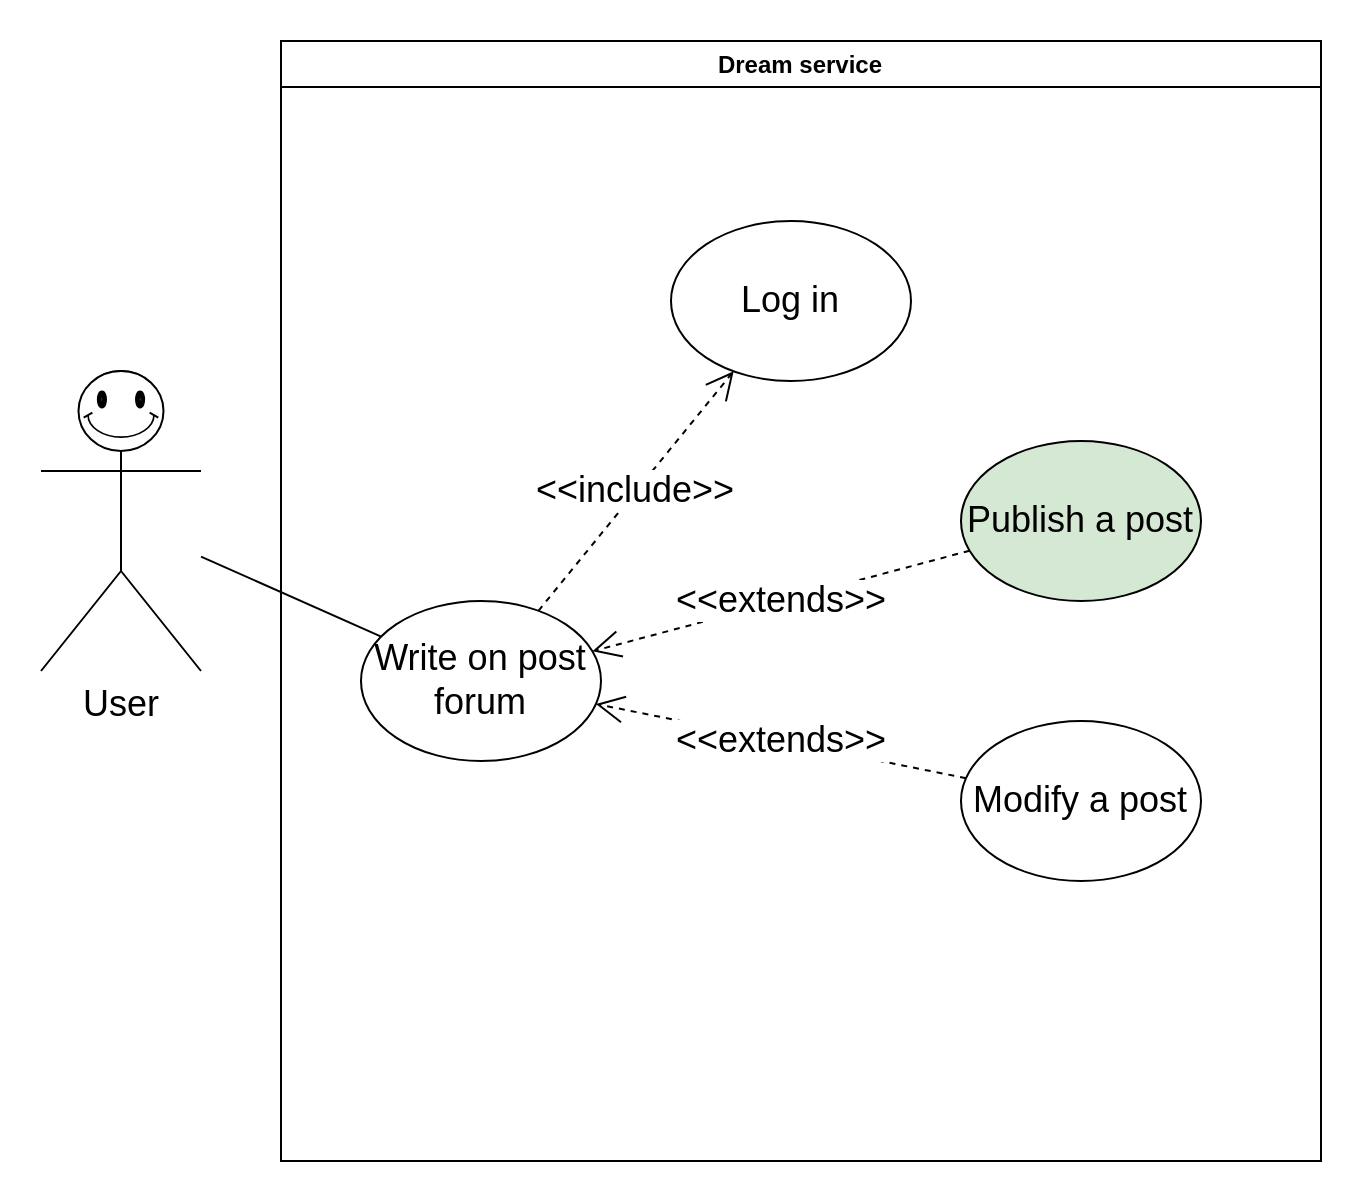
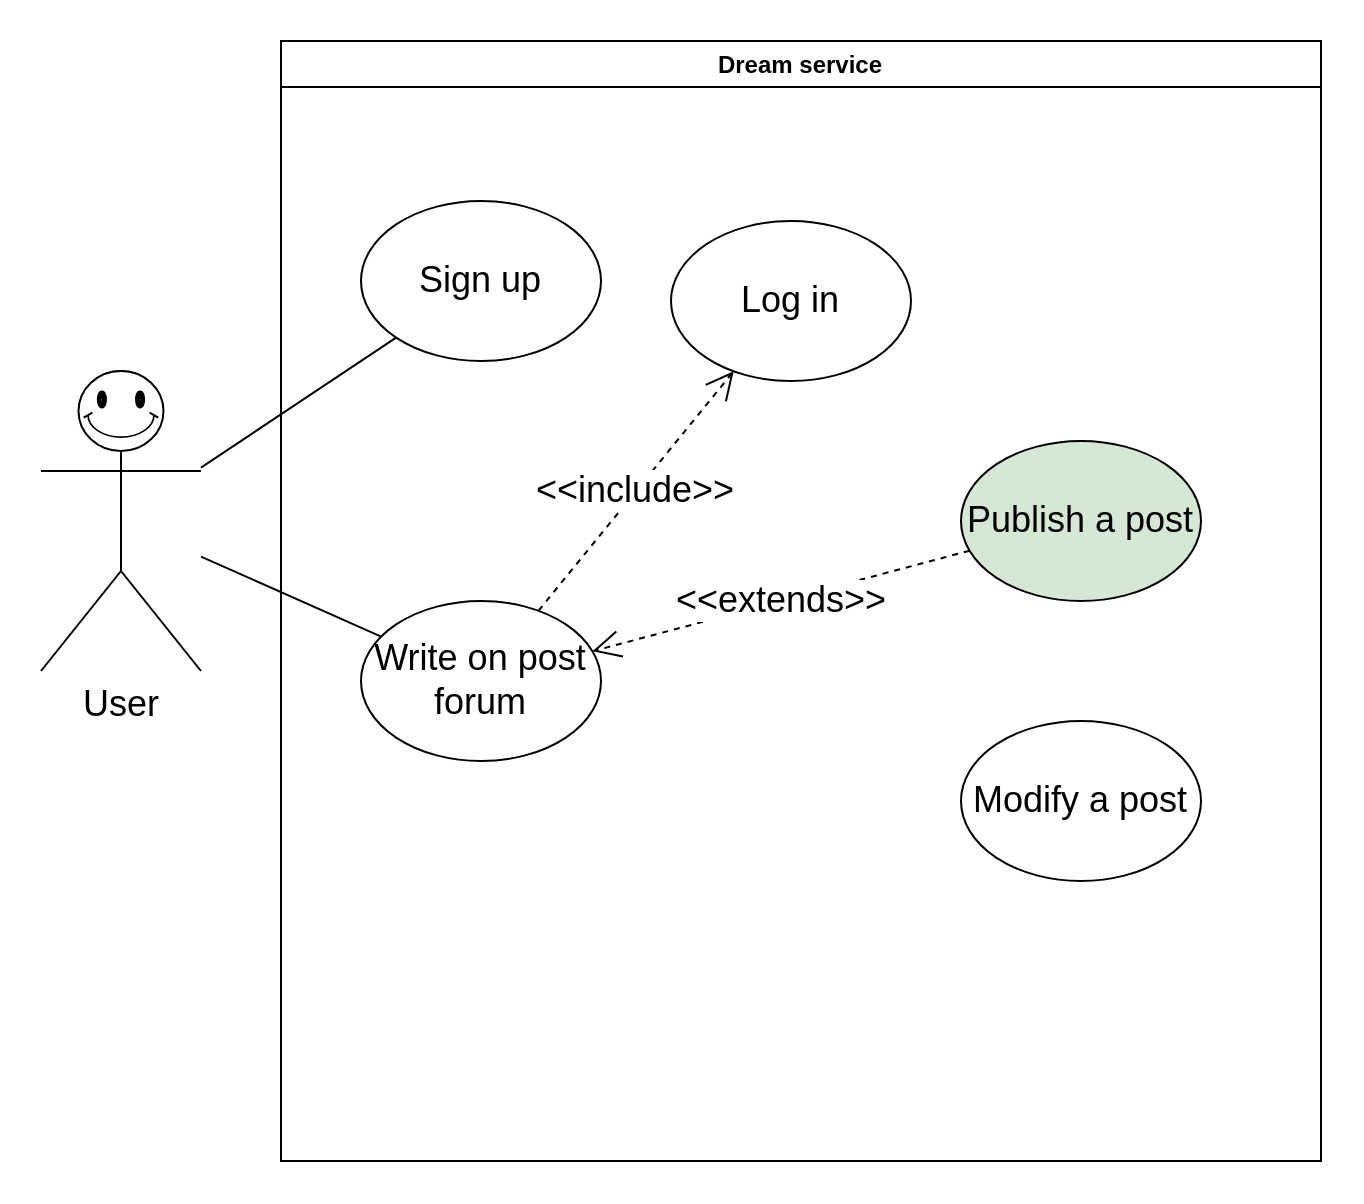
none -> (481, 281)
none -> (340, 375)
(782, 741) -> none
